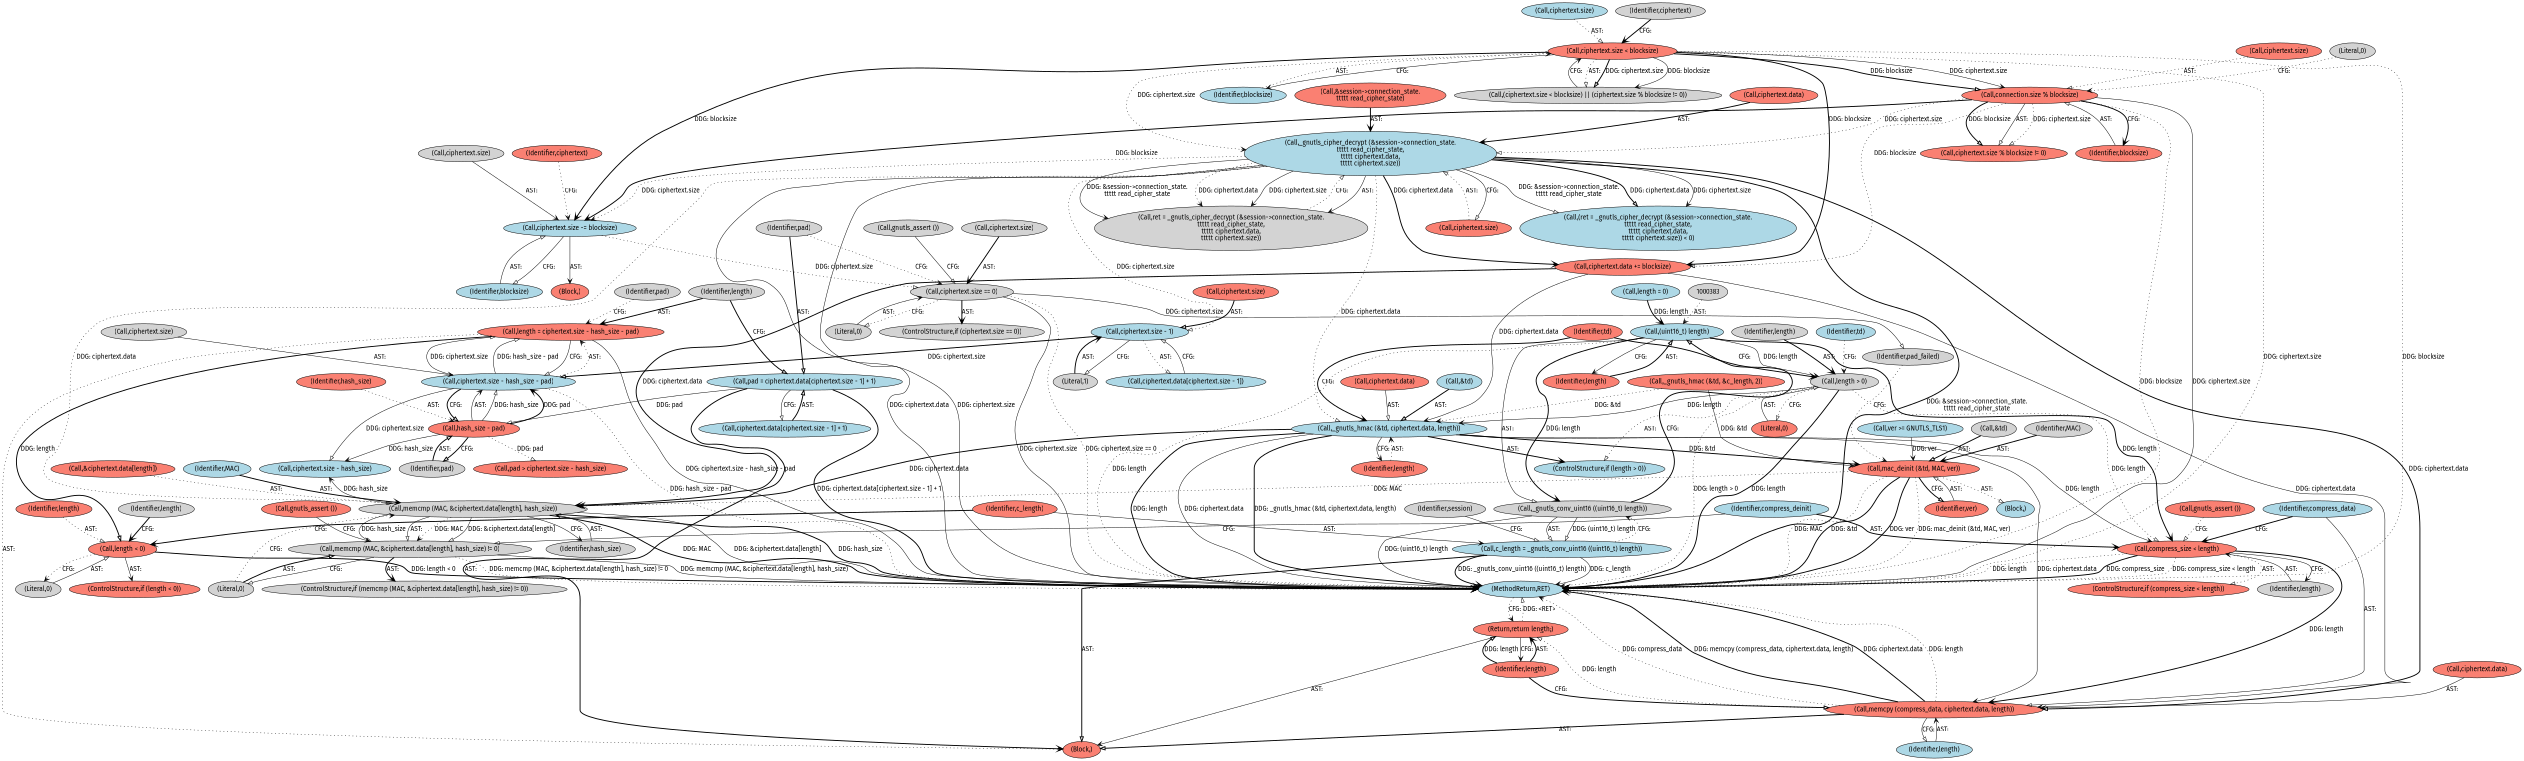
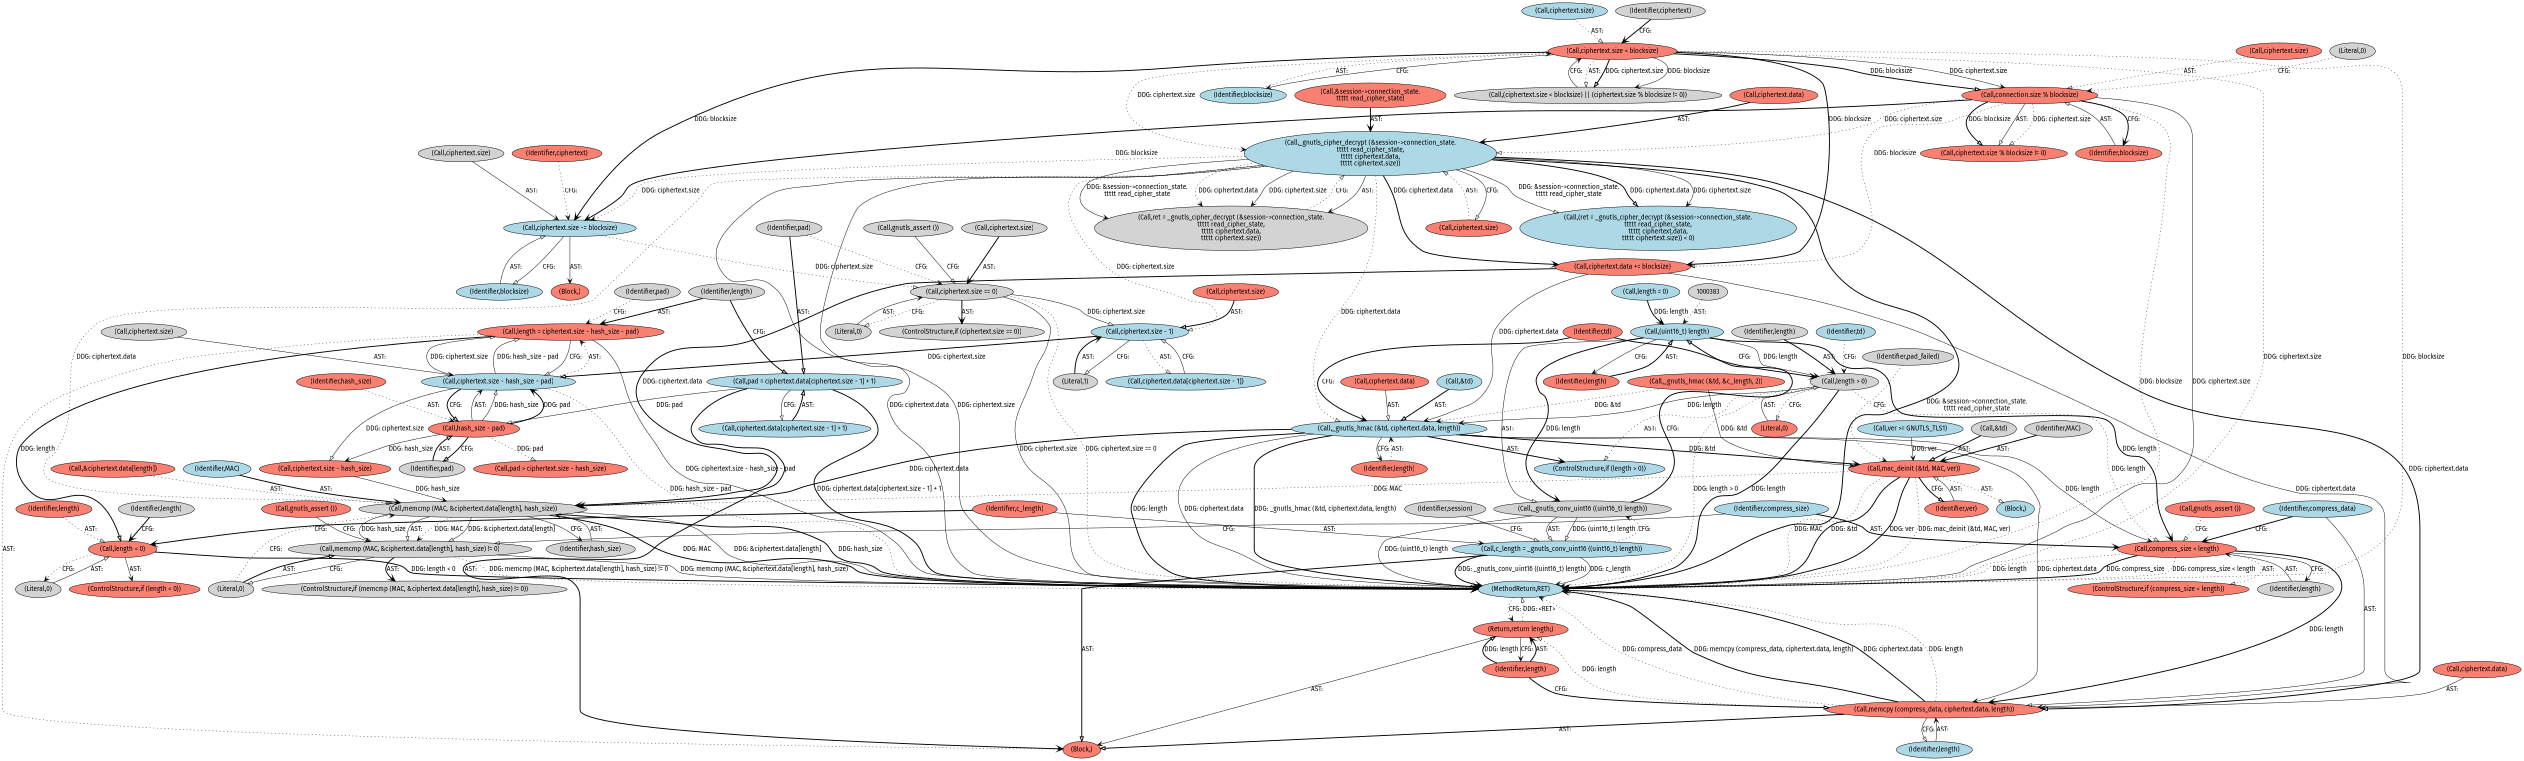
(1460, 316) -> (1062, 304)
(1160, 452) -> none
(325, 469) -> (325, 469)
(345, 493) -> (398, 488)
(1772, 509) -> (1772, 509)
